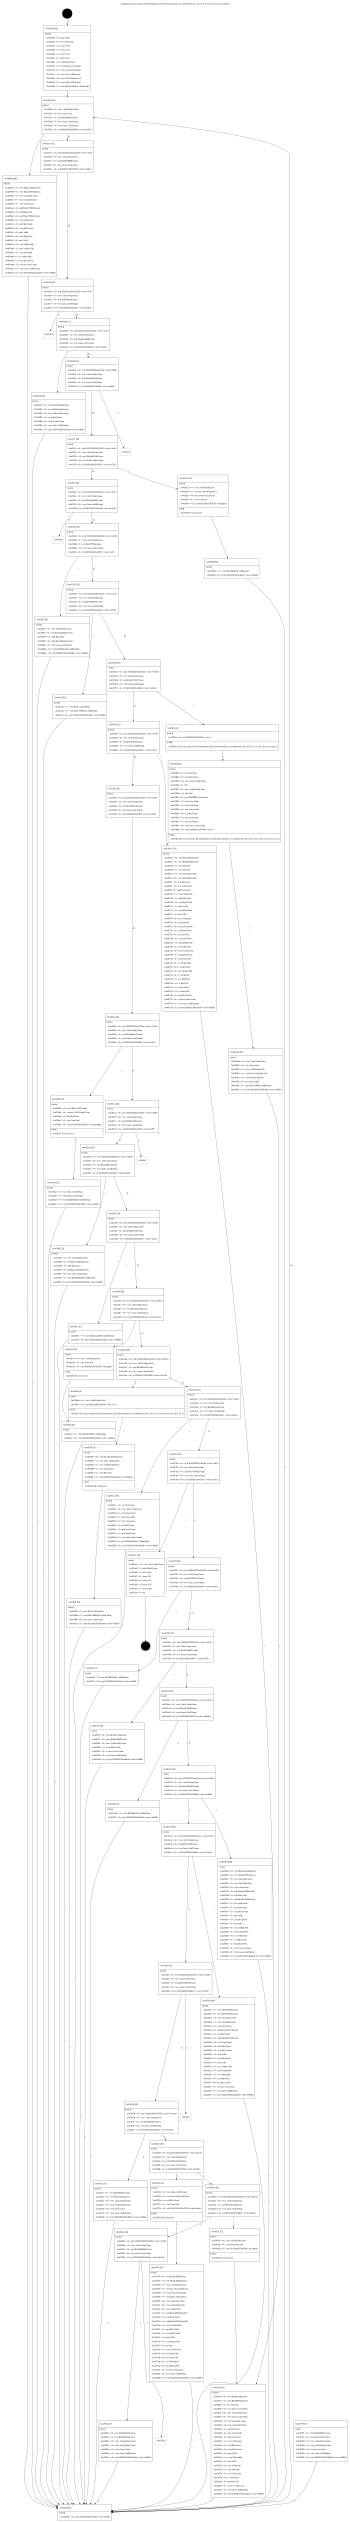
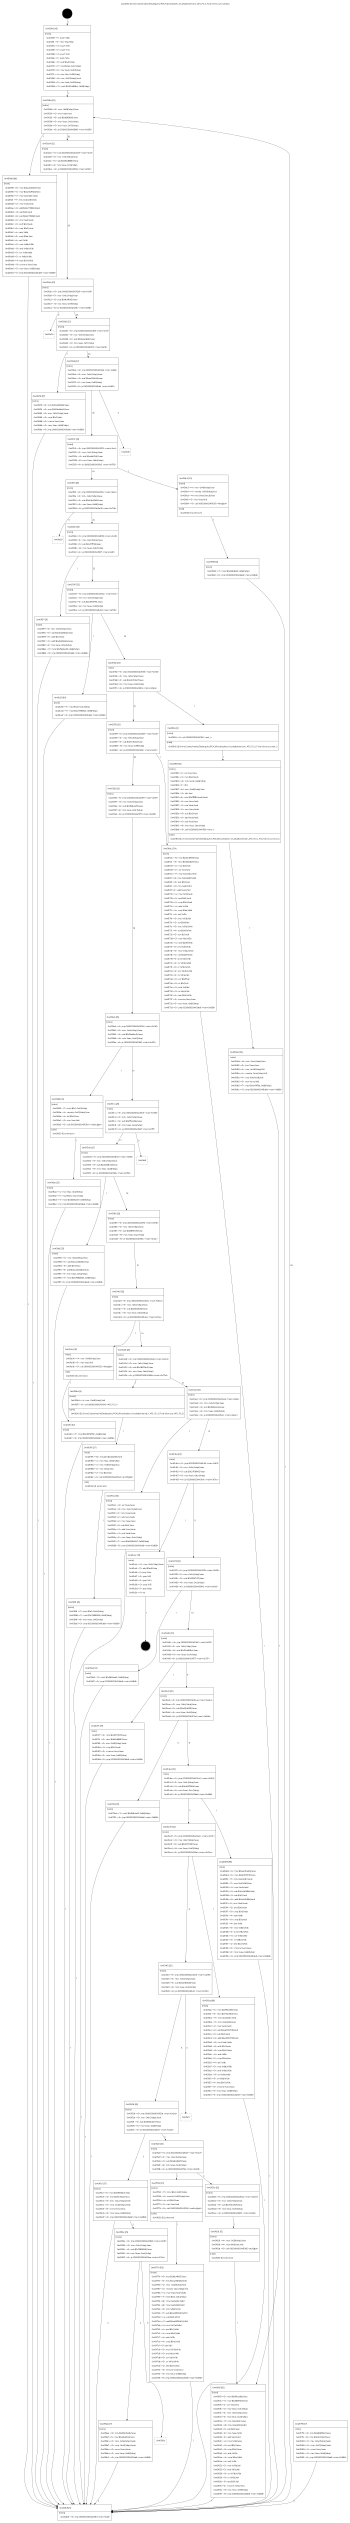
(96, 1333) -> none
(191, 2228) -> (131, 2224)
